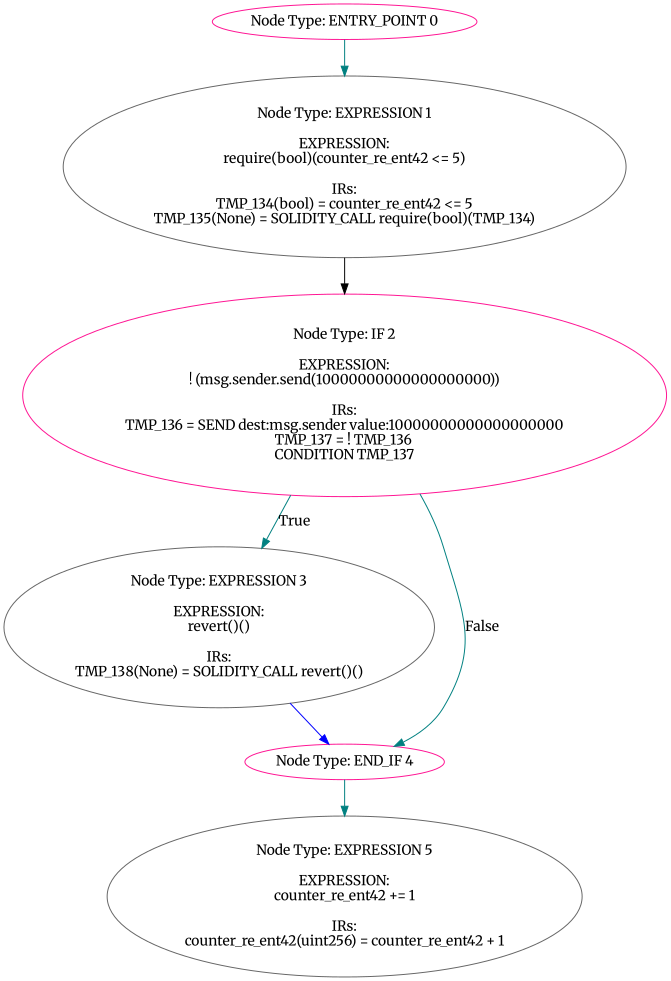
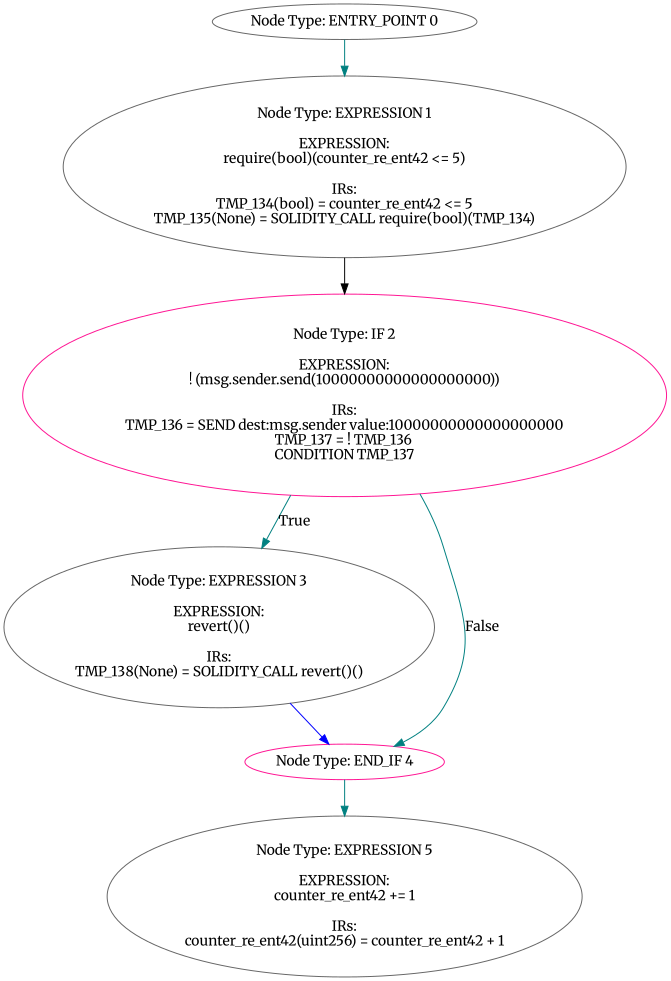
(345, 22) -> (345, 22)
